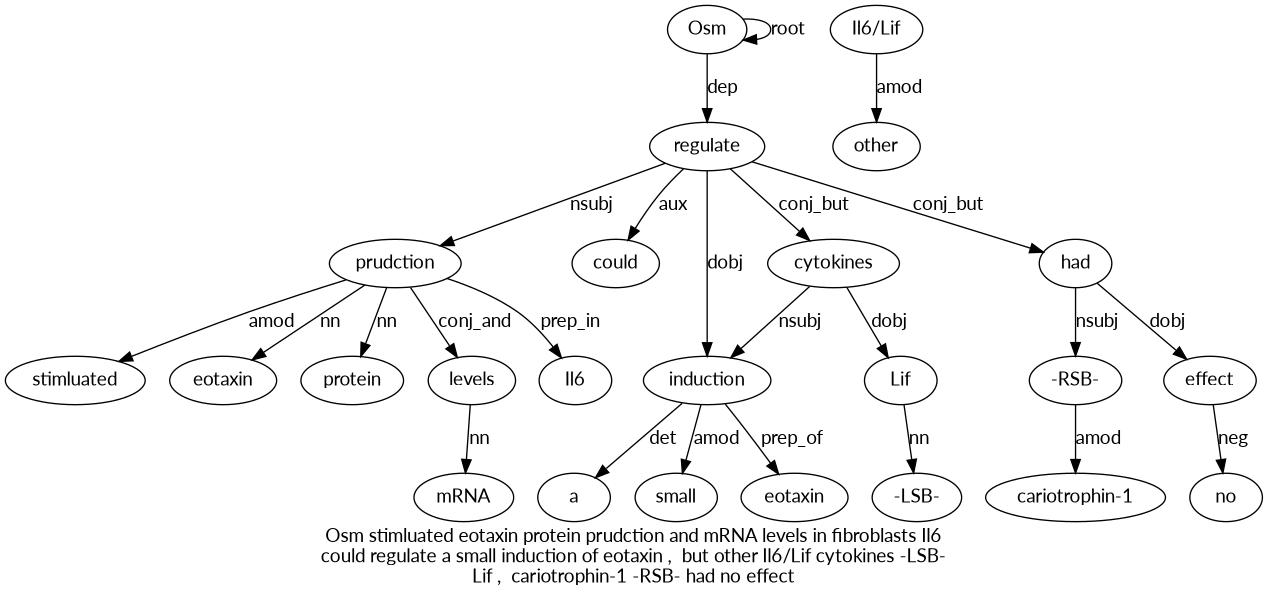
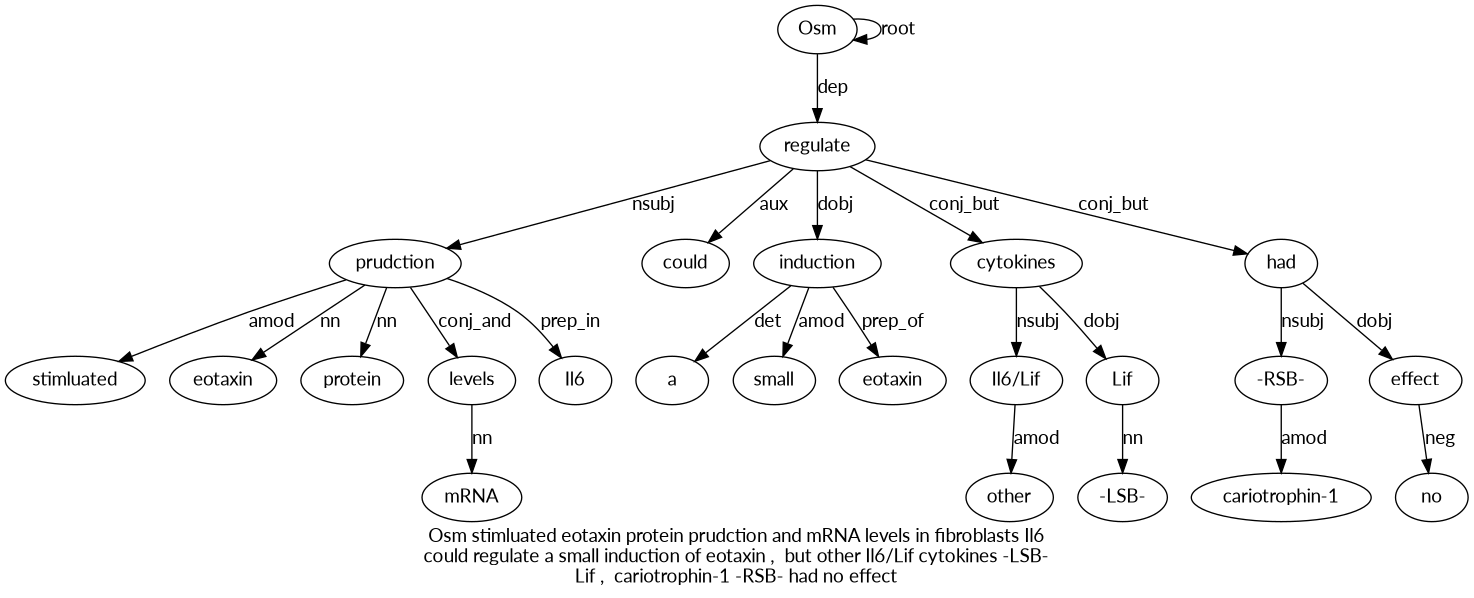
(775, 317) -> (1016, 315)
